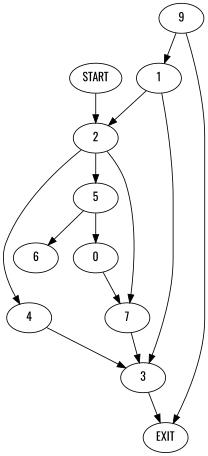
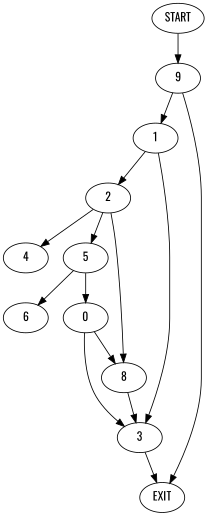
(96, 104) -> (178, 44)
(127, 318) -> (124, 378)
(82, 346) -> (90, 382)
